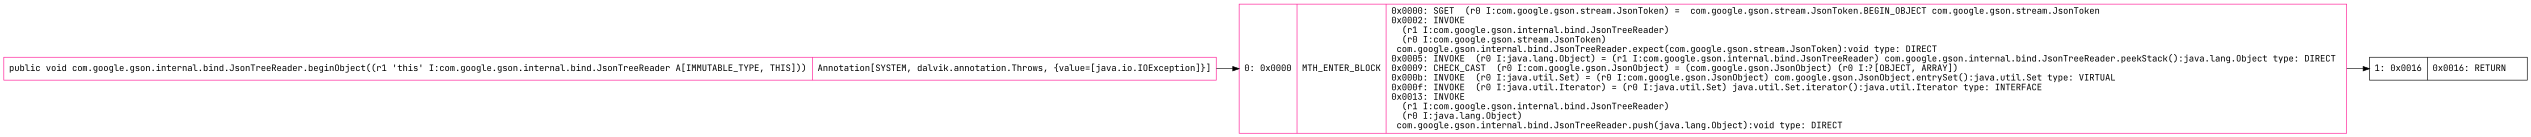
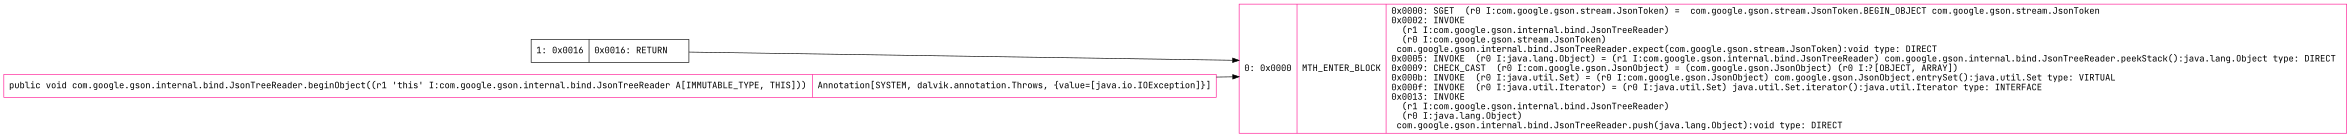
(2355, 69) -> (961, 56)
